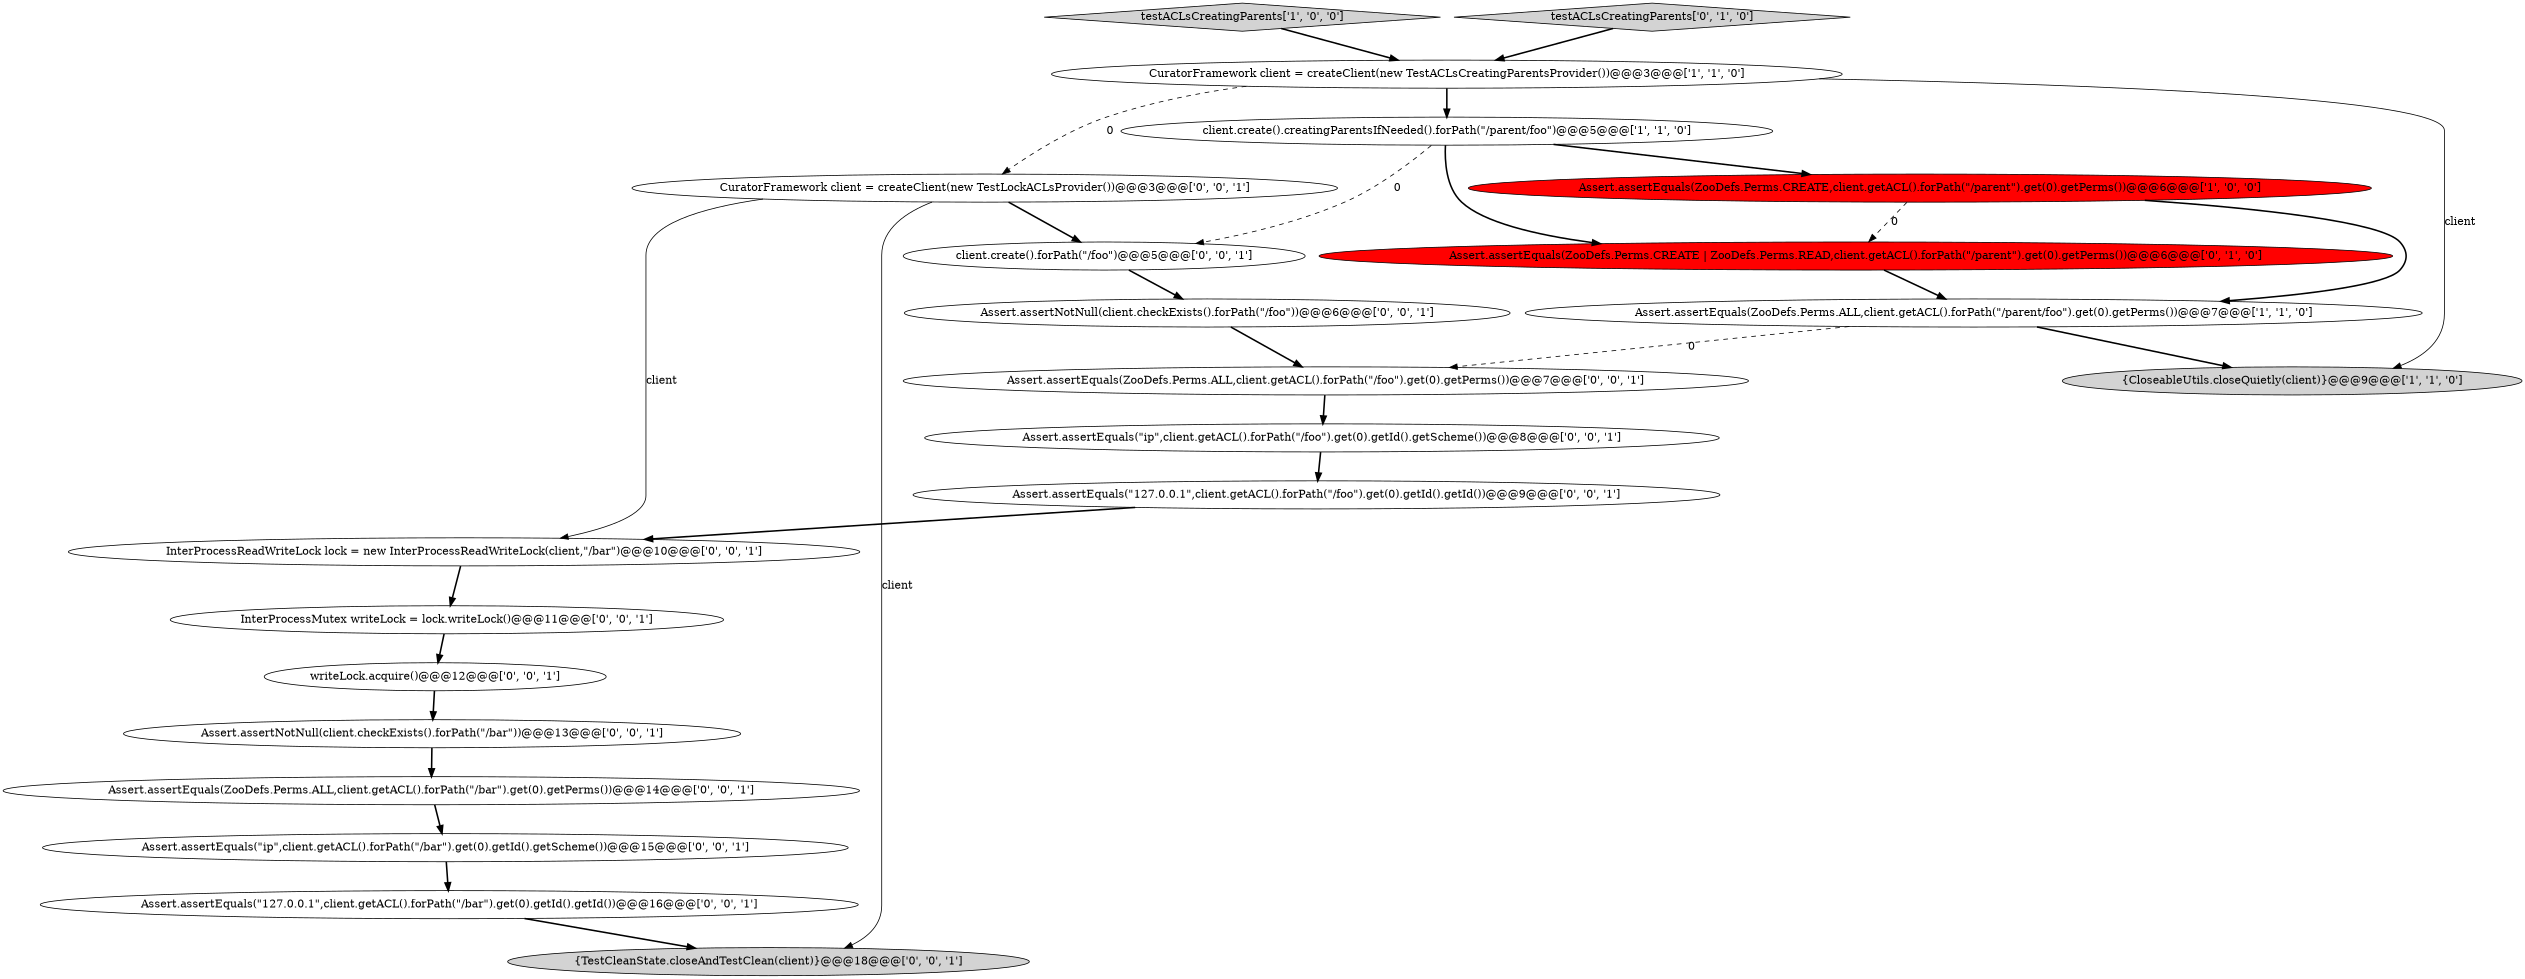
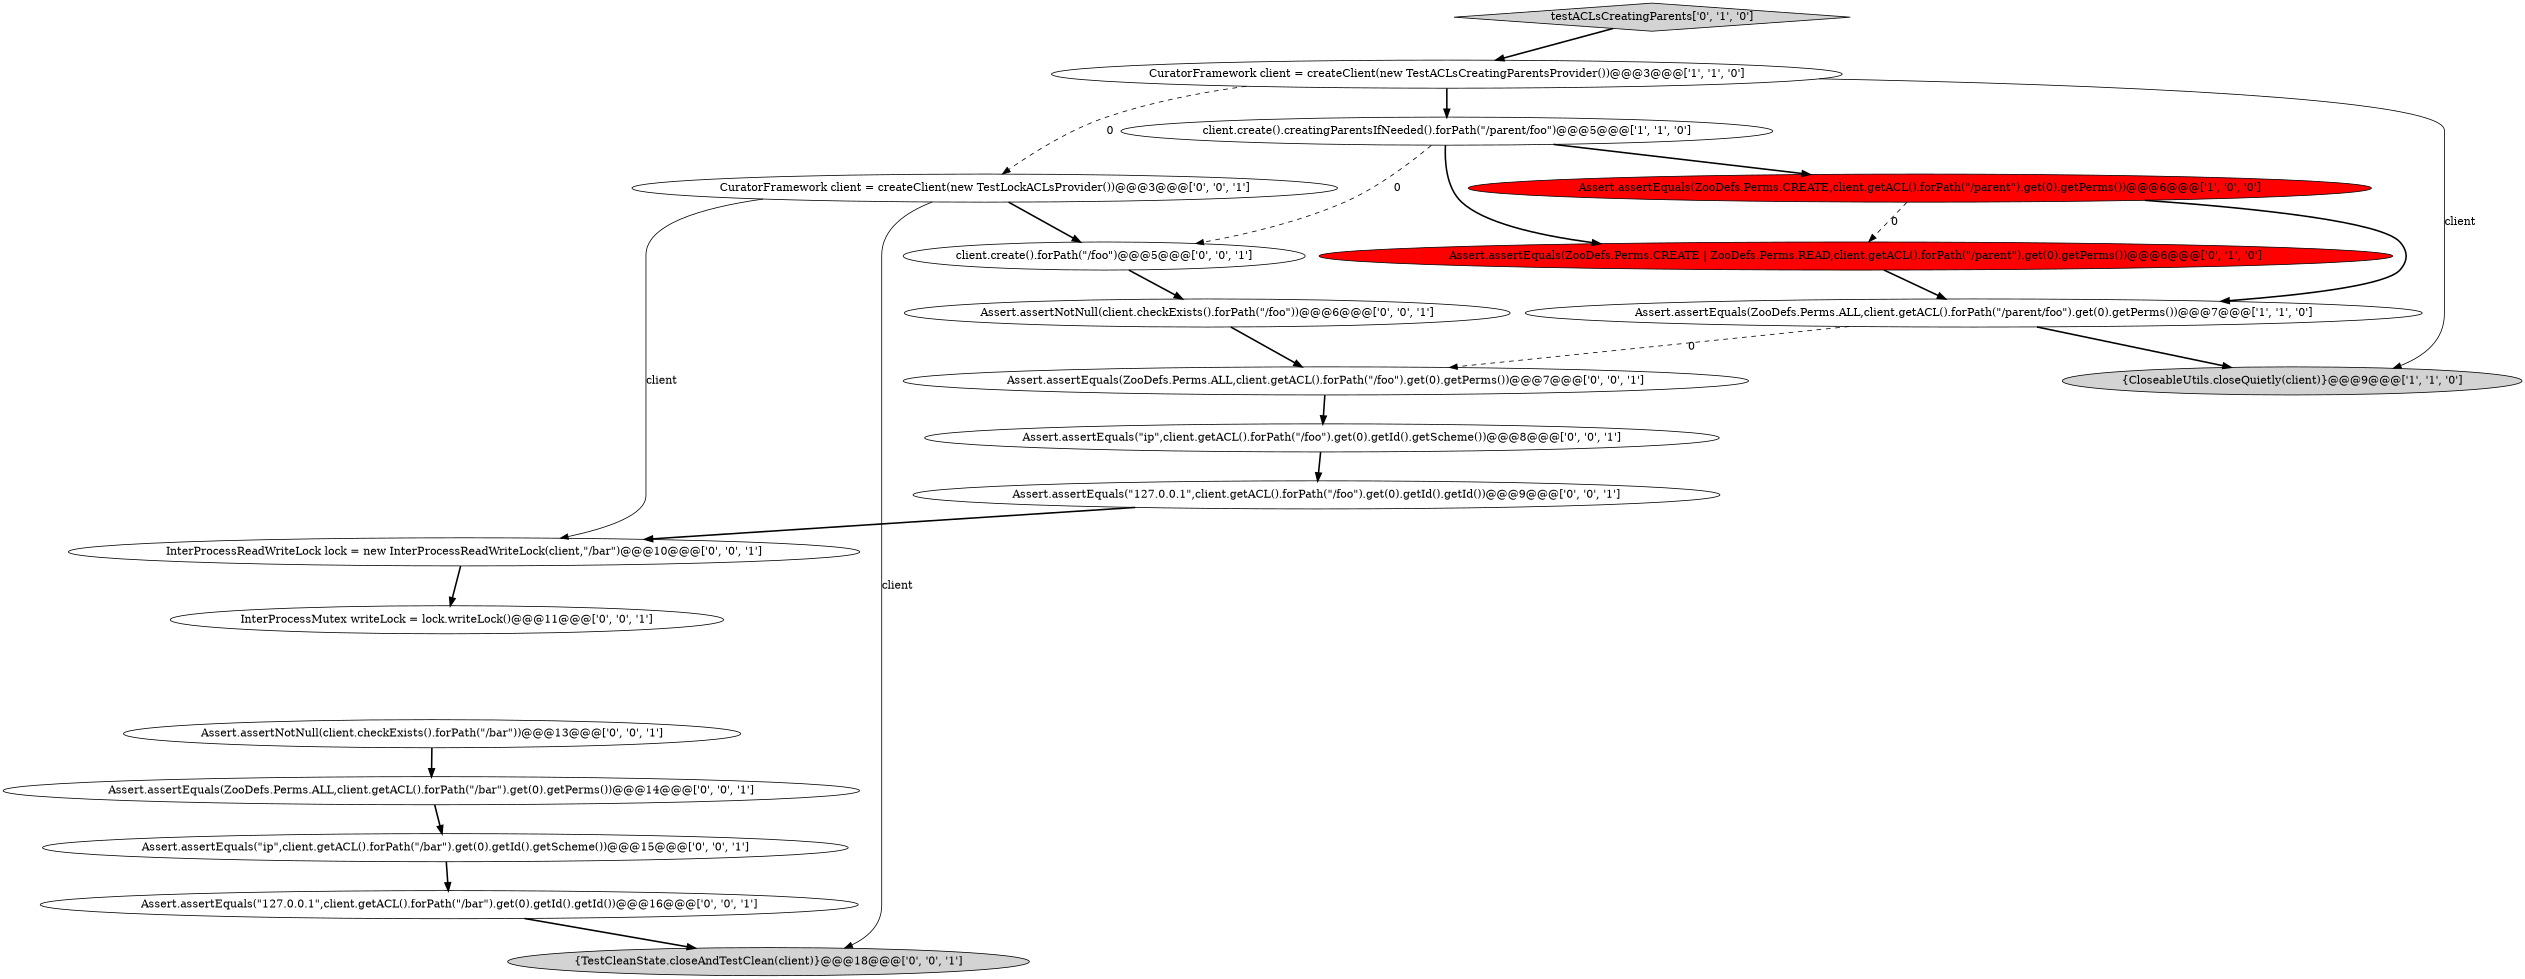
(1242, 17) -> none
(435, 677) -> none
